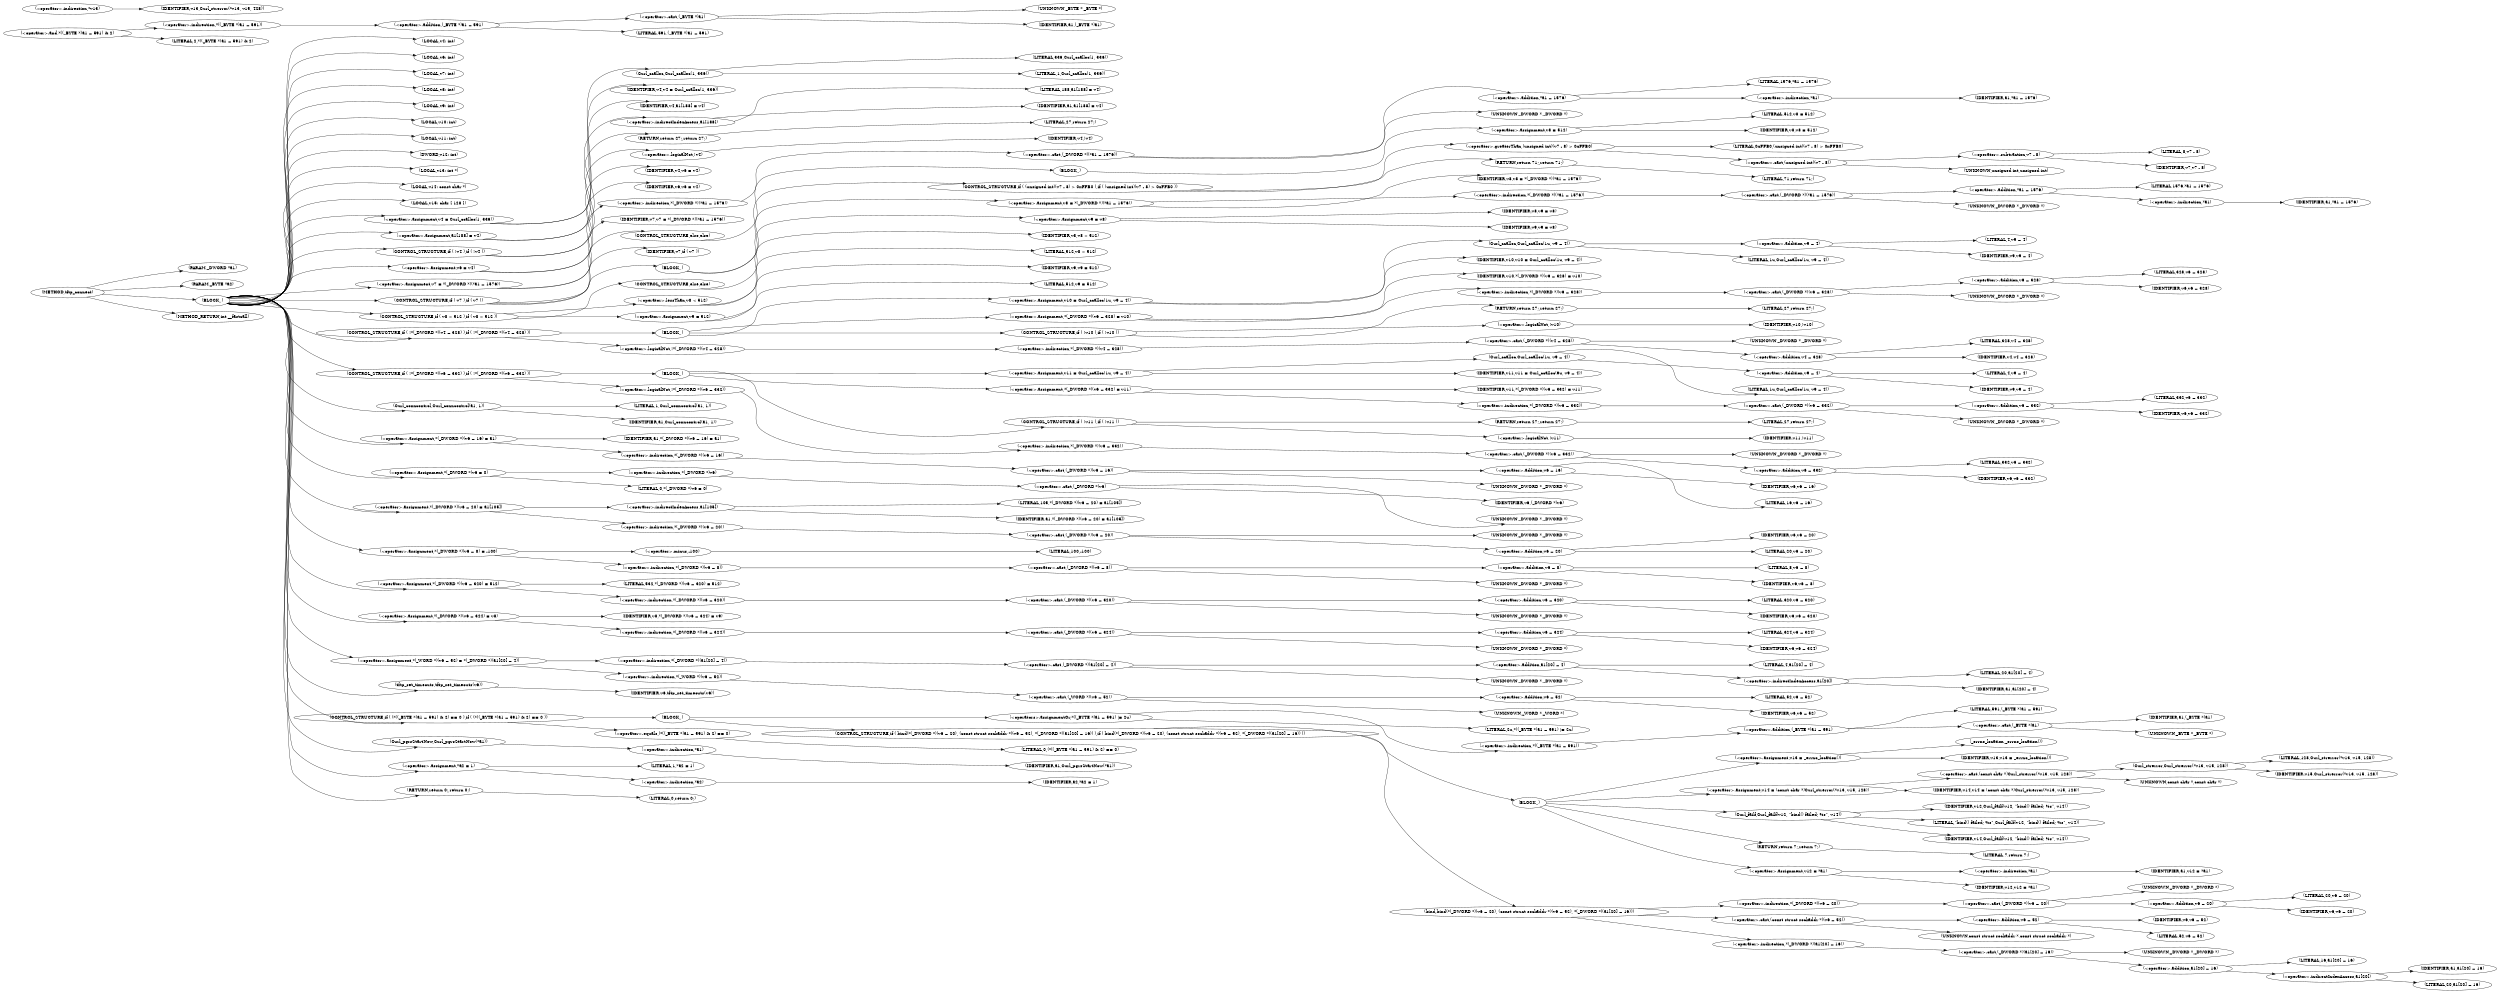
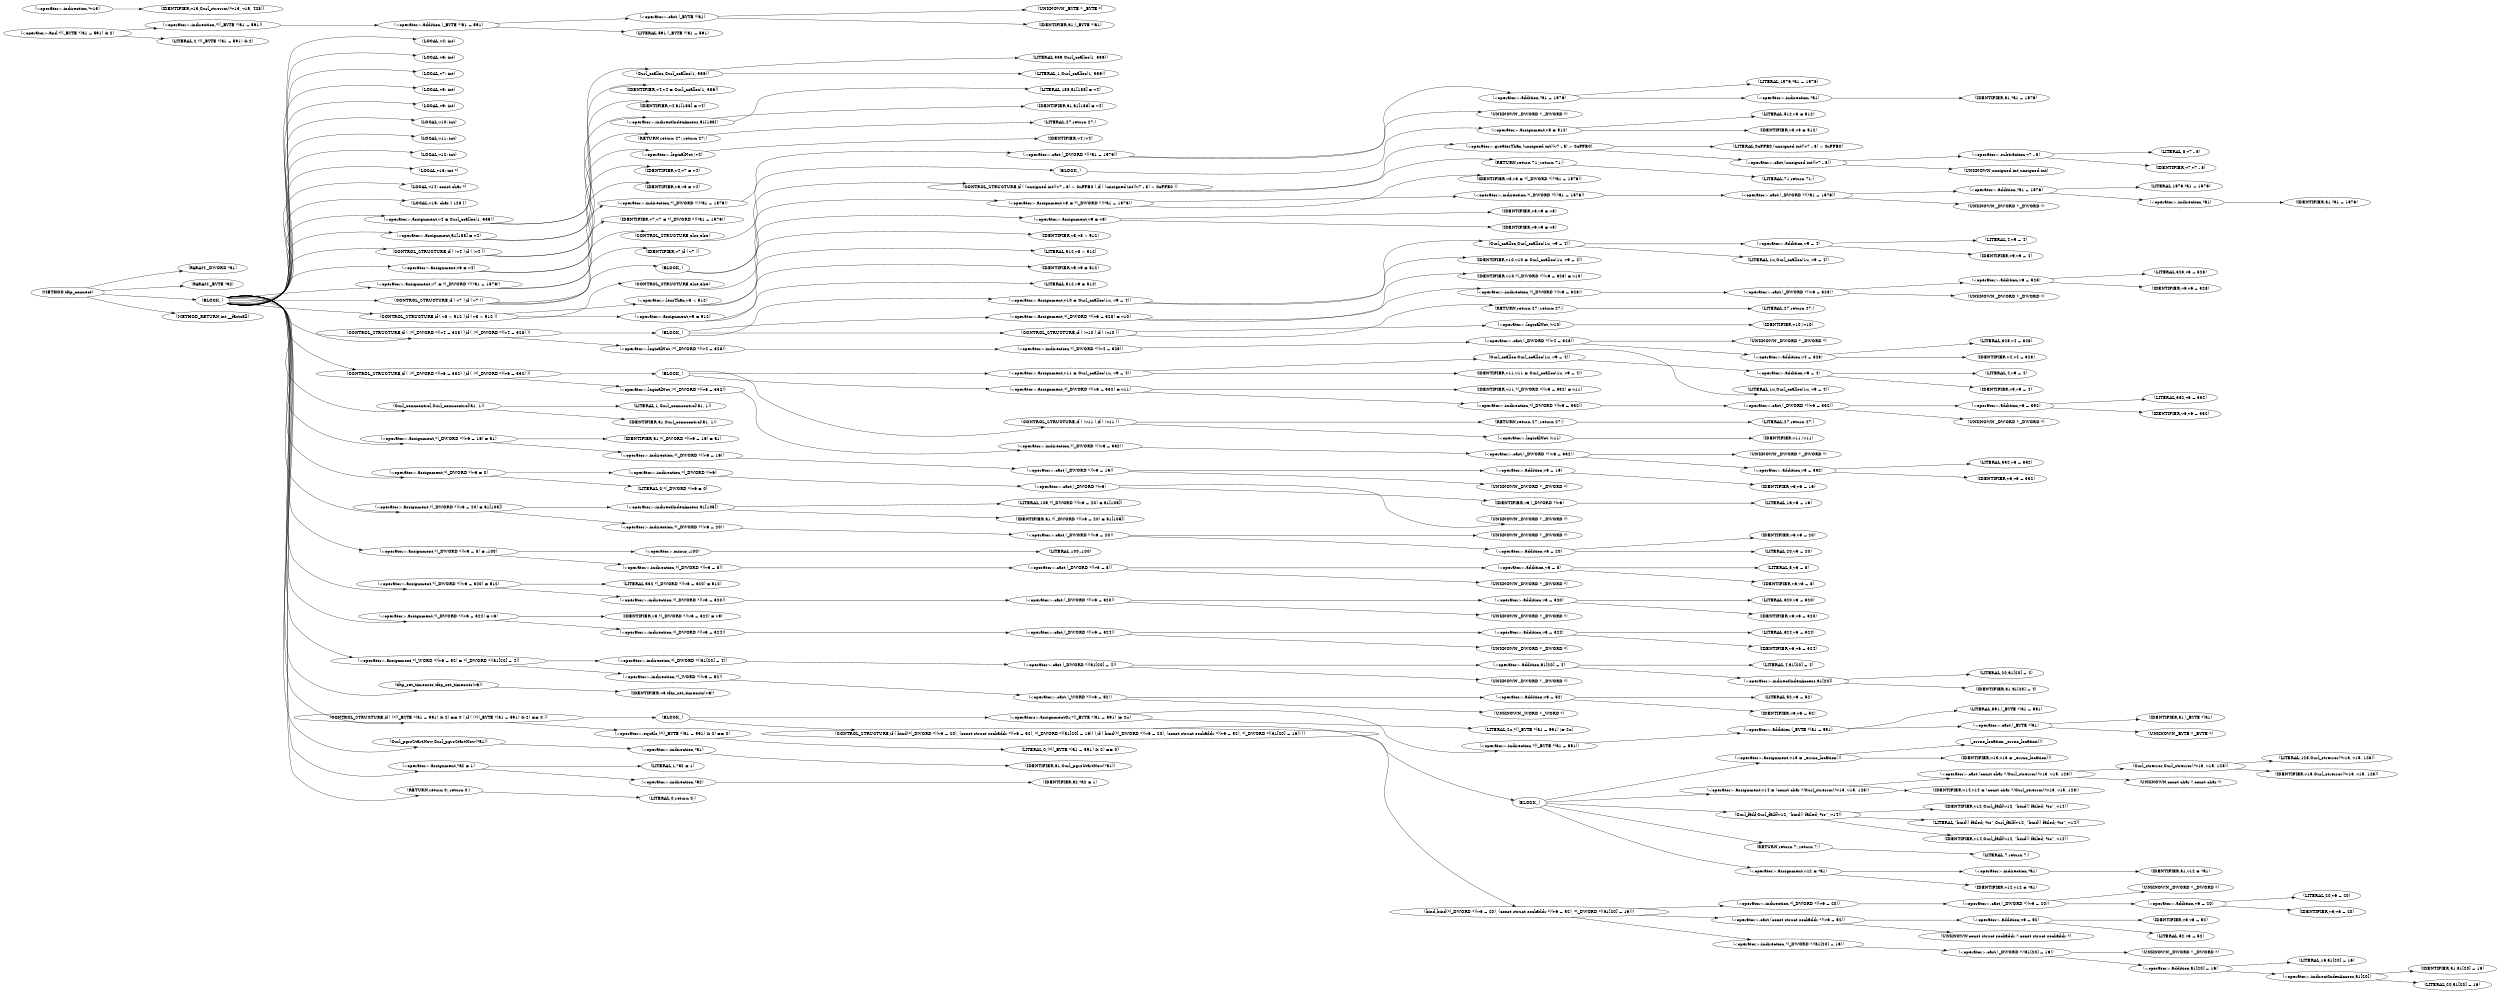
(439, 155) -> (439, 155)
(673, 171) -> (673, 171)
(1529, 374) -> (1529, 374)
(1662, 476) -> (1665, 503)
